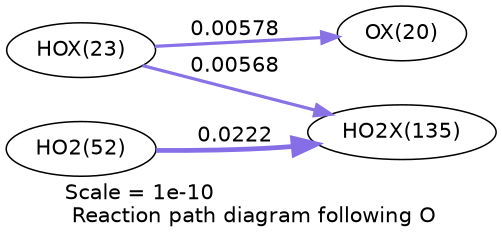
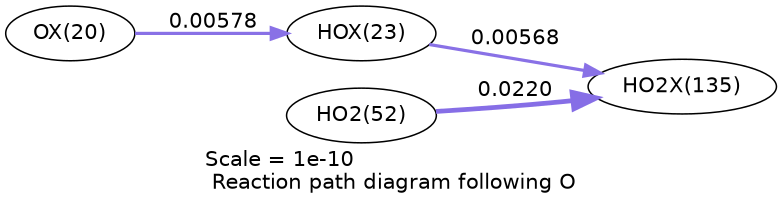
(238, 42) -> (203, 33)
(232, 136) -> (512, 90)
